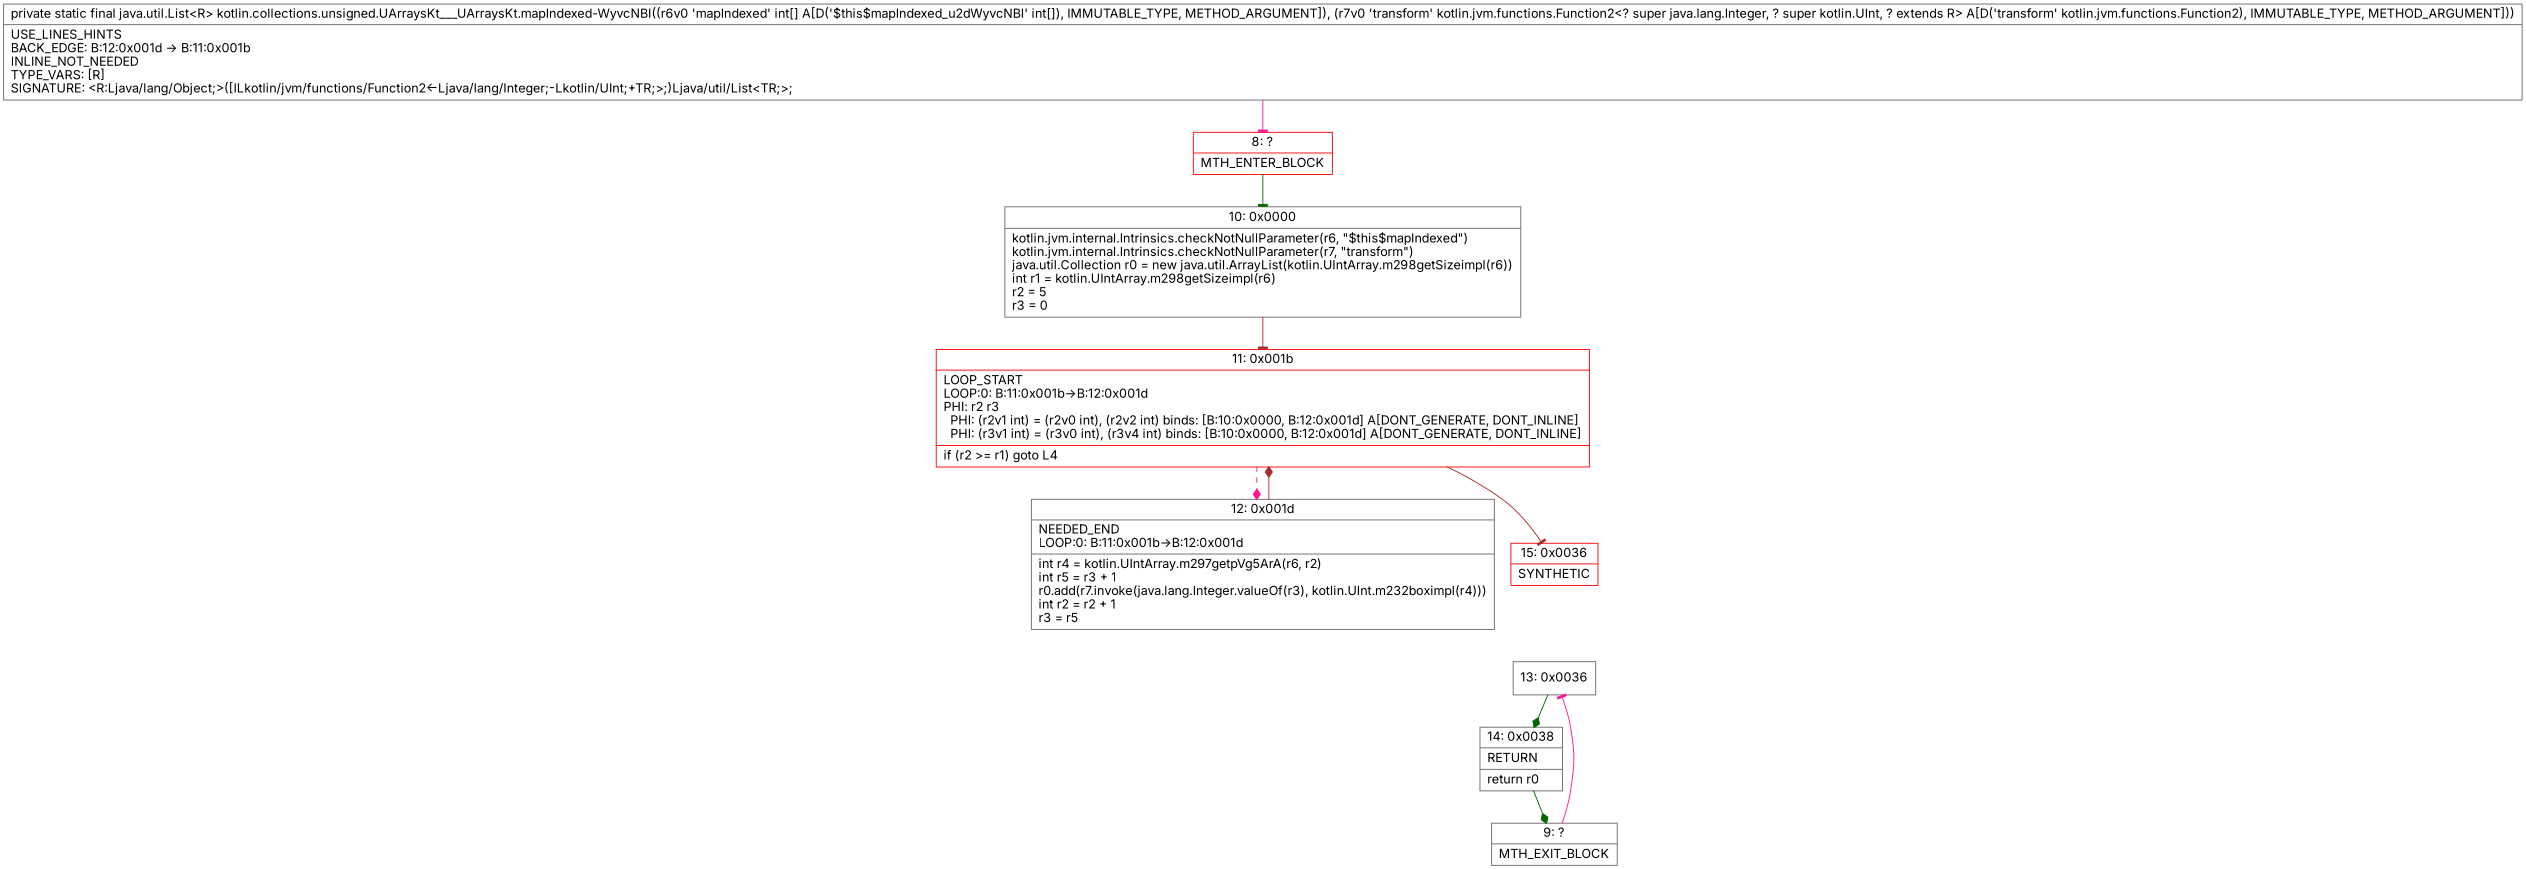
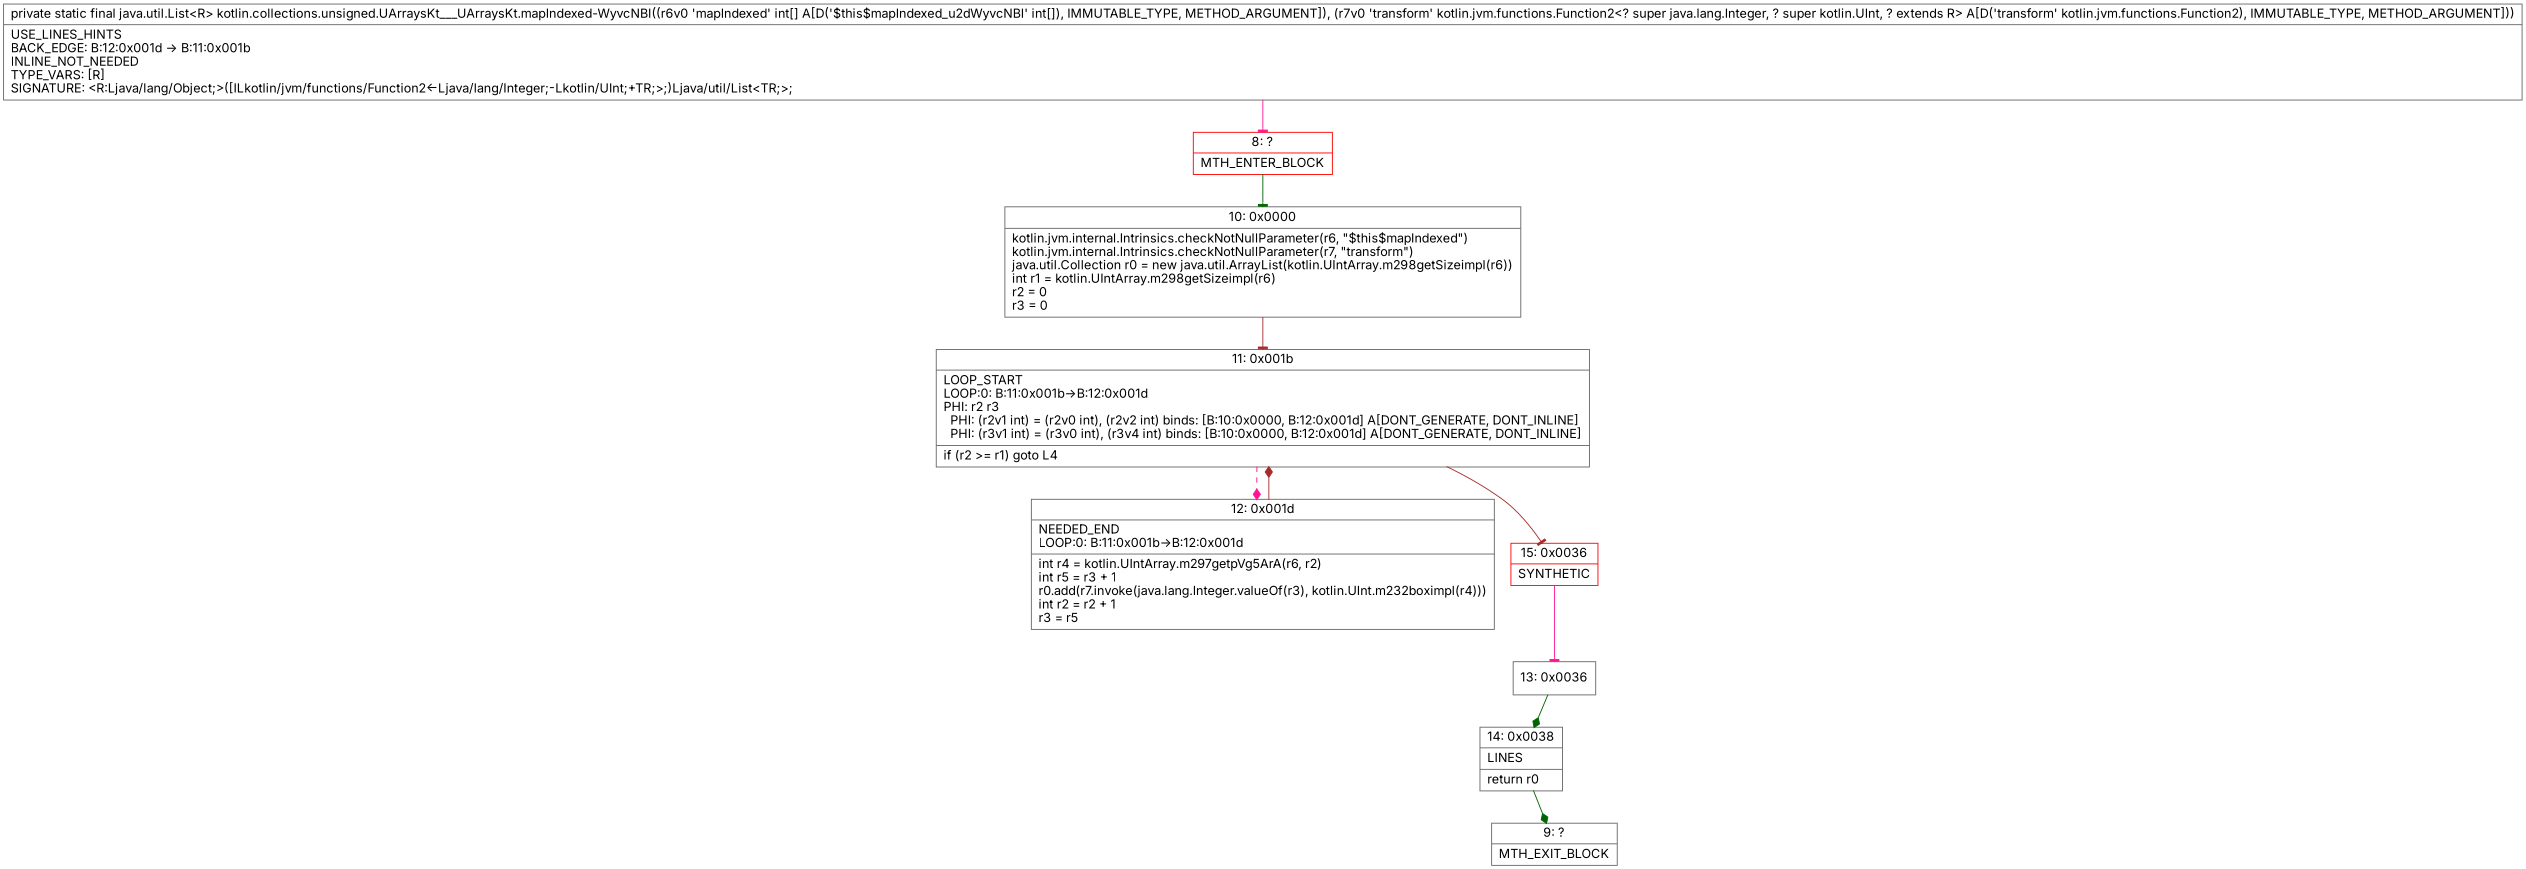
(1030, 292) -> (1030, 292)
(1263, 408) -> (1263, 408)
(1513, 758) -> (1505, 758)
(1574, 761) -> (1554, 621)
